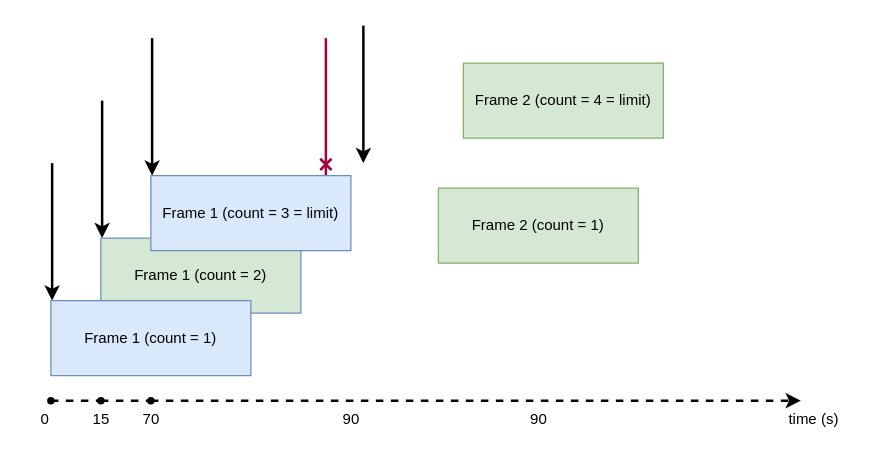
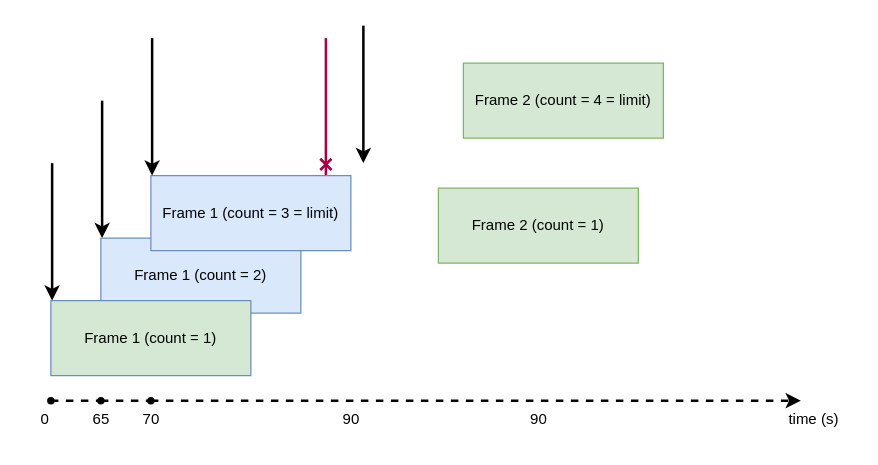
(201, 276) -> (201, 276)
(151, 338) -> (151, 338)
(101, 419) -> (101, 419)
